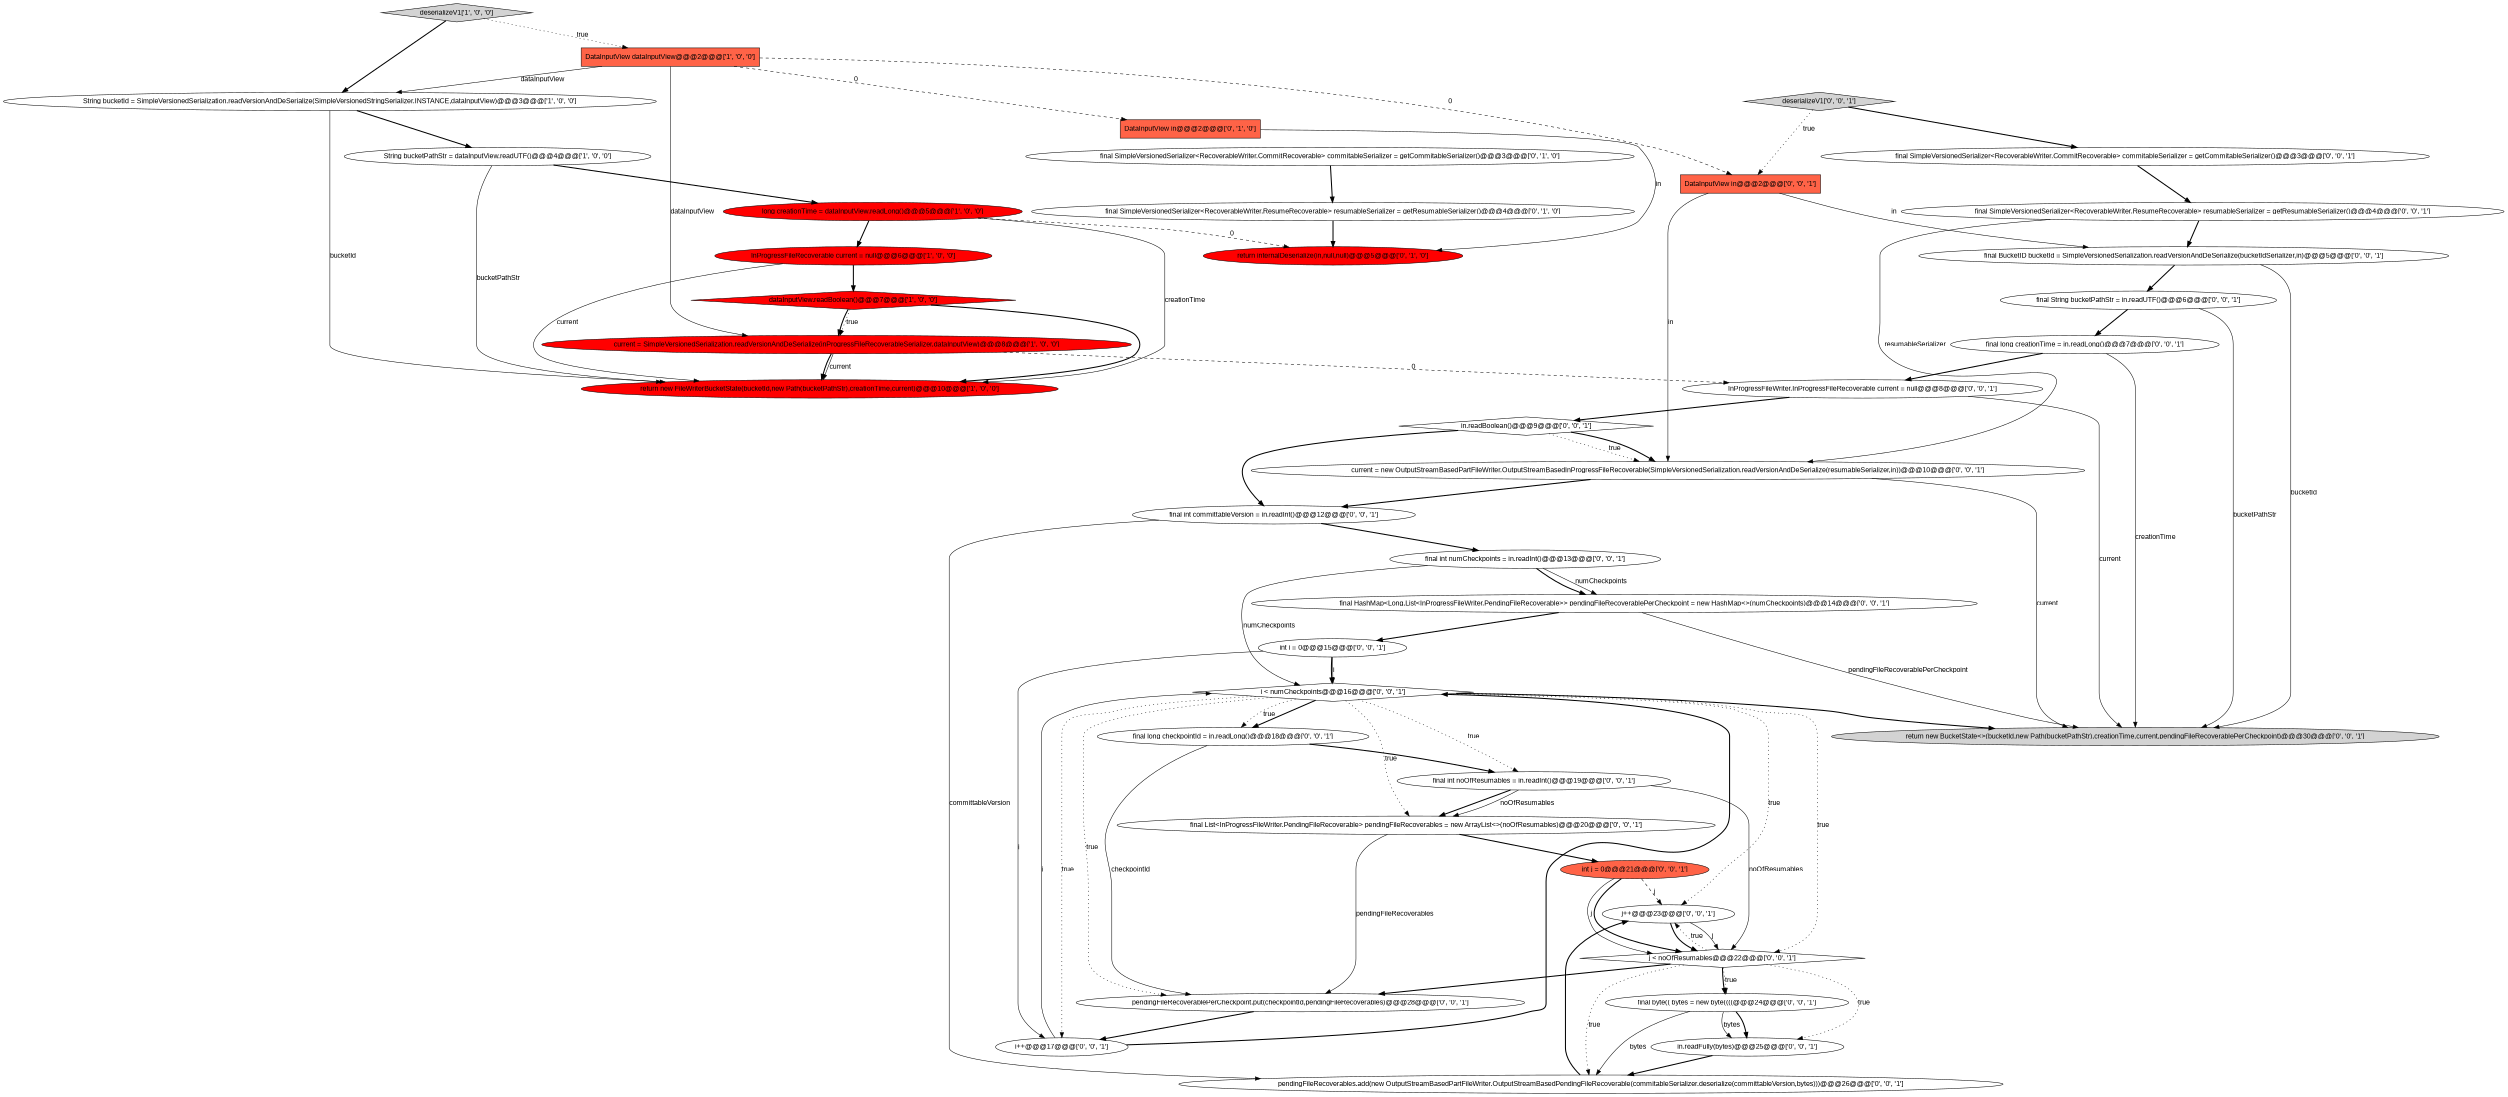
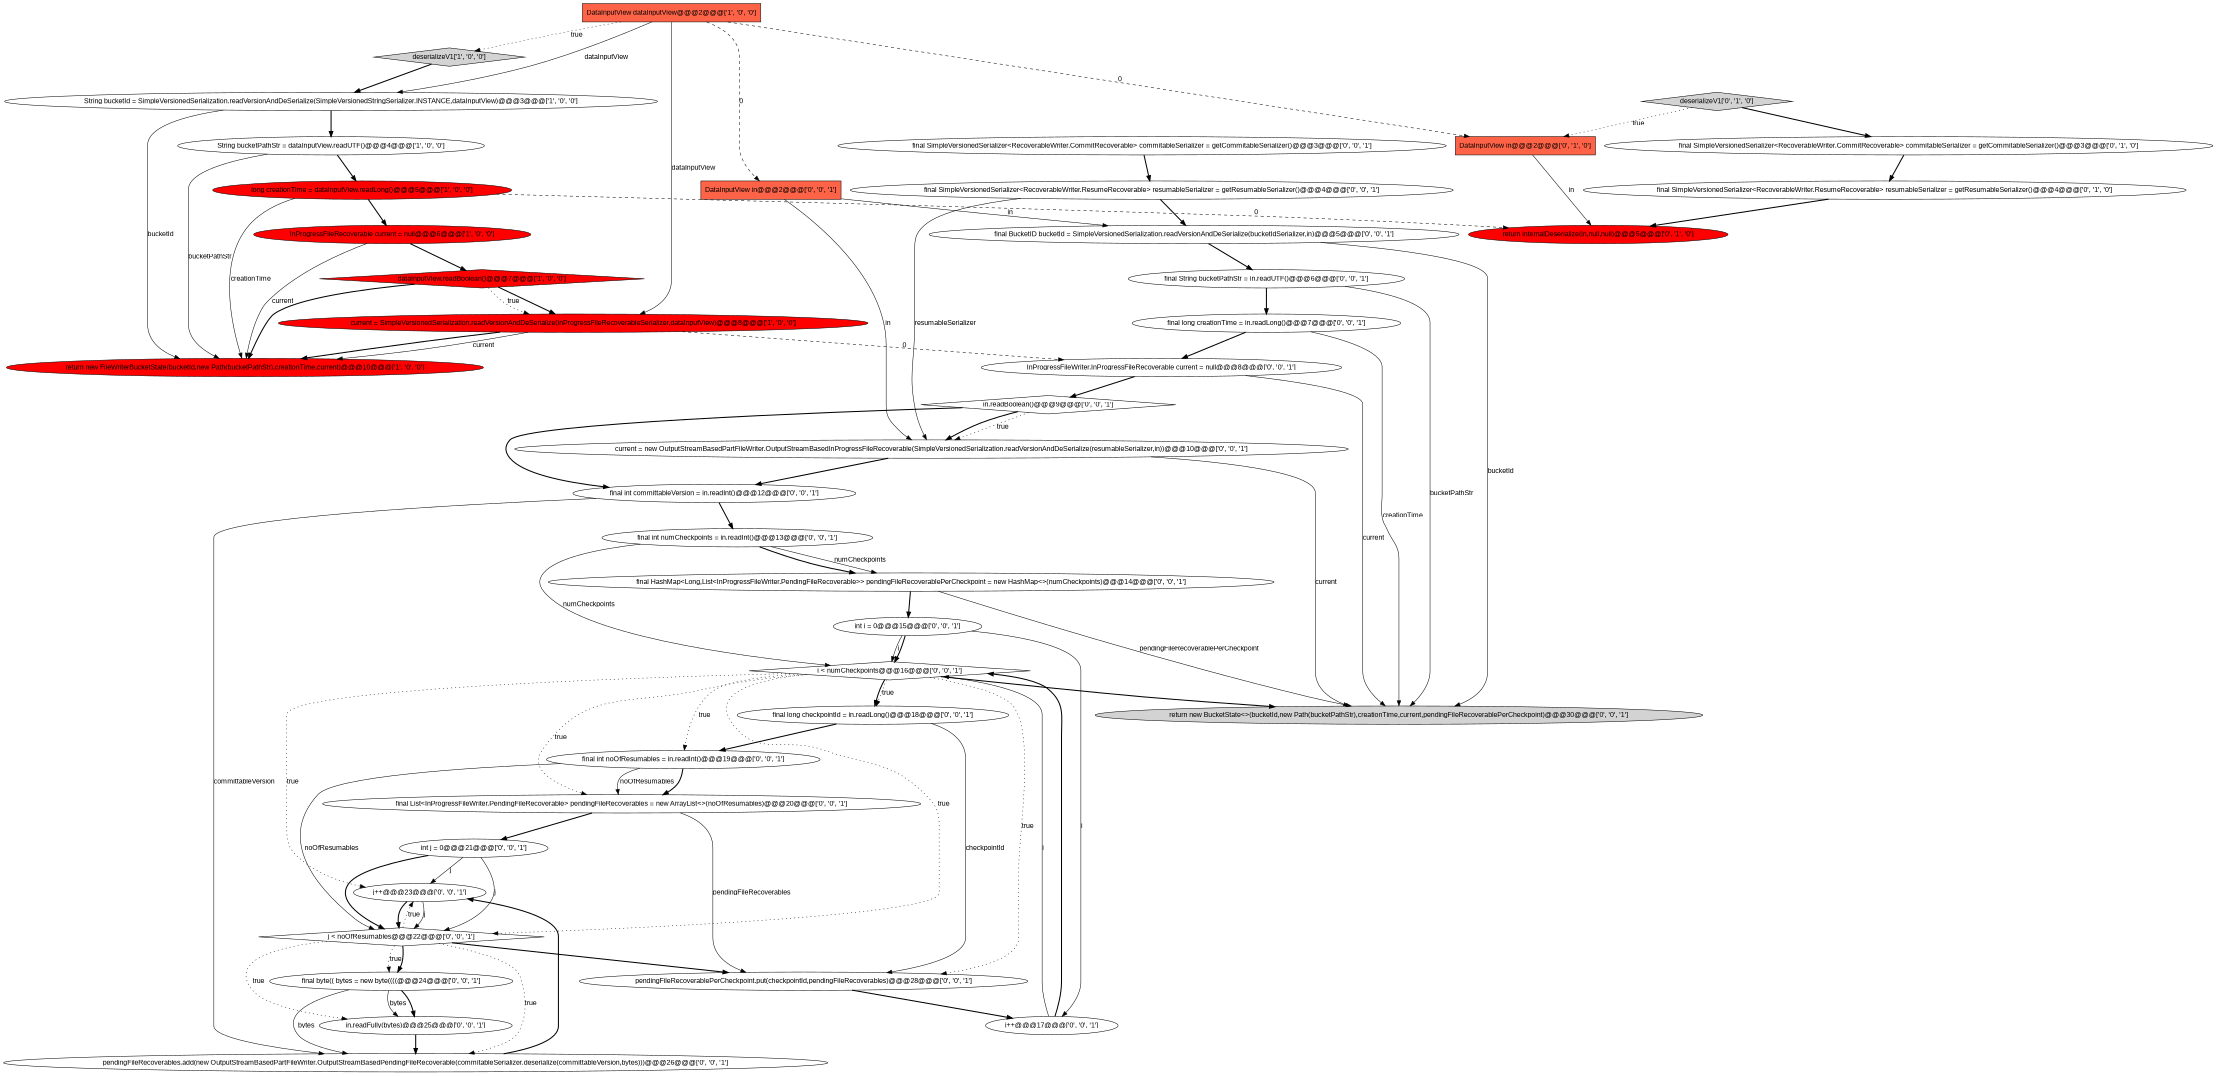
(553, 33) -> (550, 35)
none -> (1717, 101)
(1819, 101) -> none
(1062, 781) -> none
(1635, 870) -> (474, 848)
(1650, 890) -> (449, 869)
